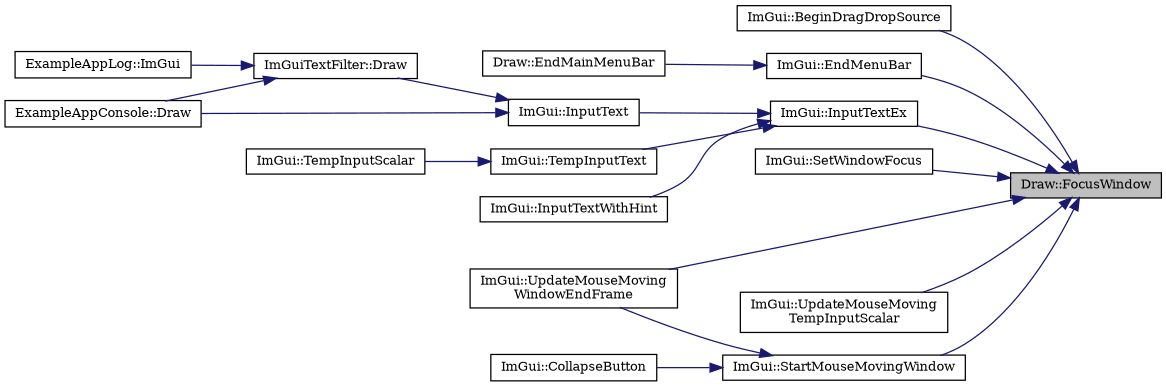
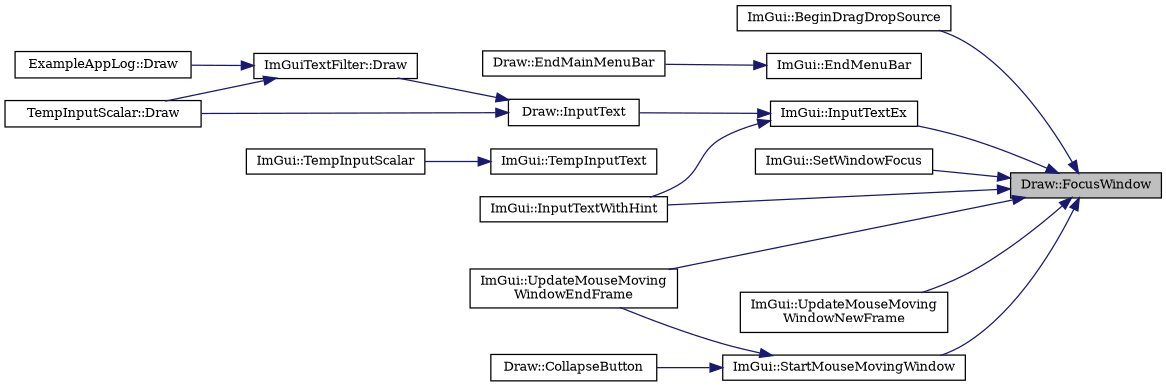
(103, 65) -> (103, 65)
(999, 109) -> (833, 197)
(574, 112) -> (574, 112)
(103, 114) -> (103, 114)
(703, 139) -> none
(844, 312) -> (844, 312)
(574, 368) -> (574, 368)
